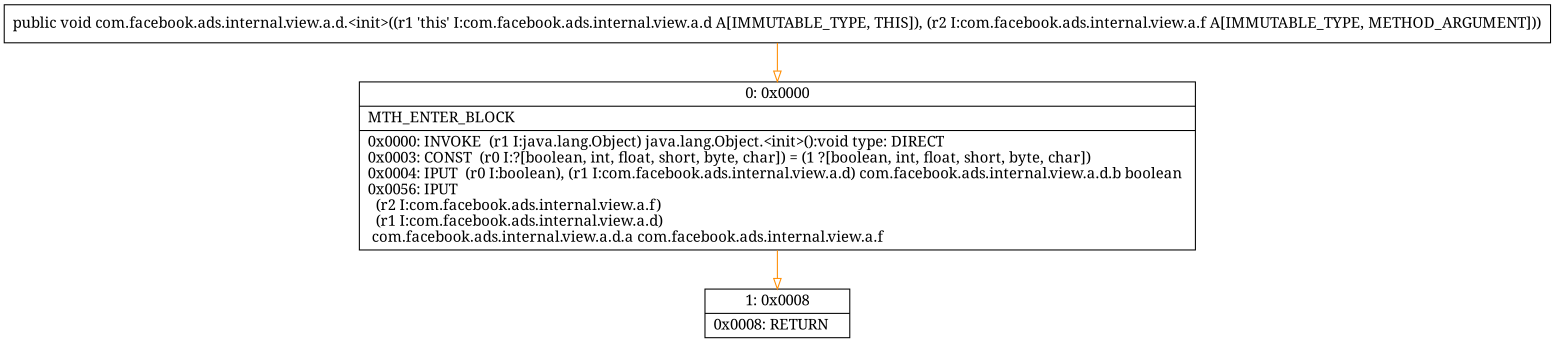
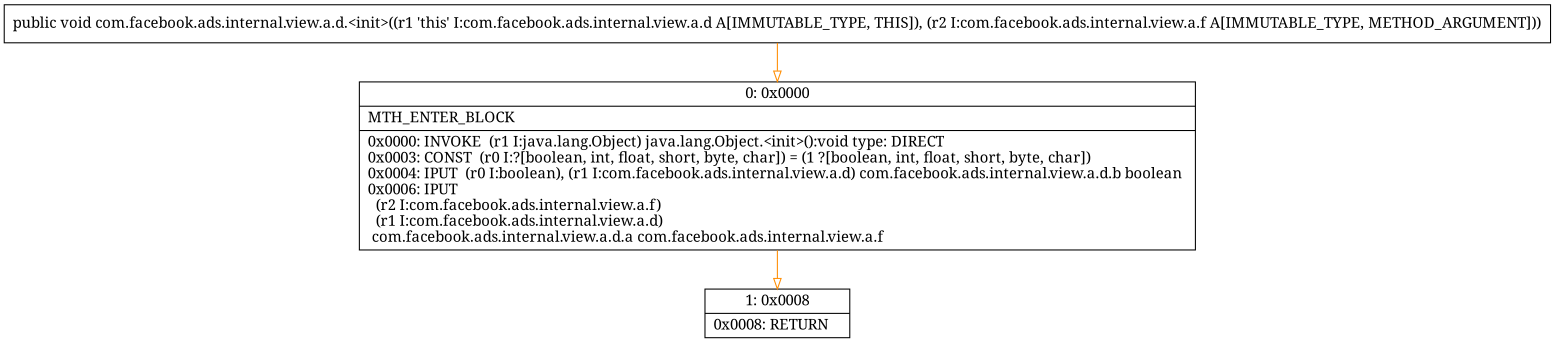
(417, 190) -> (417, 190)
